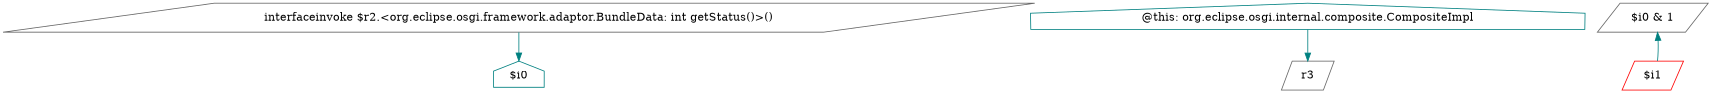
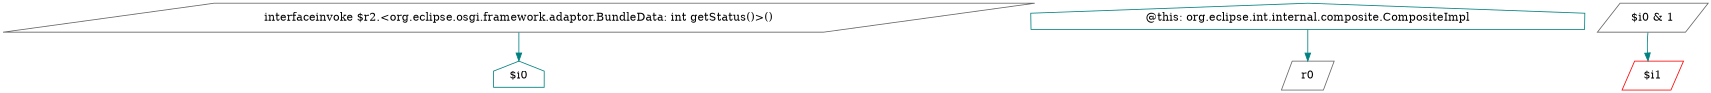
(1308, 18) -> (1308, 18)
(1658, 51) -> (1647, 43)
(1308, 76) -> (1308, 76)
